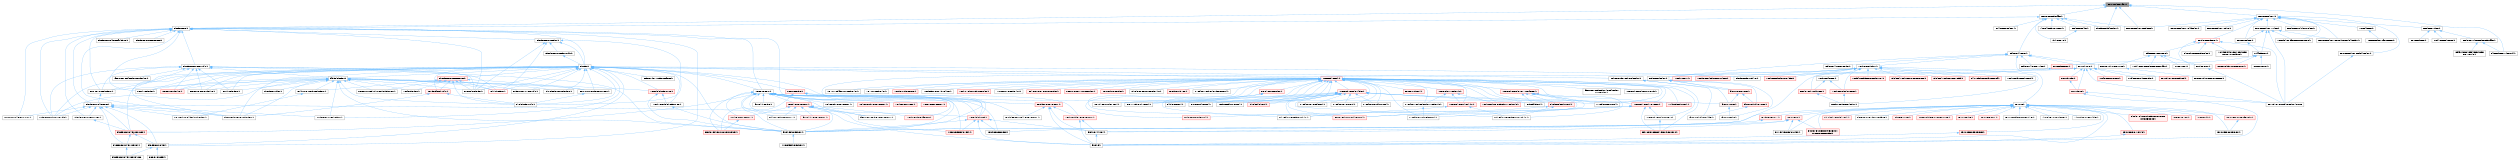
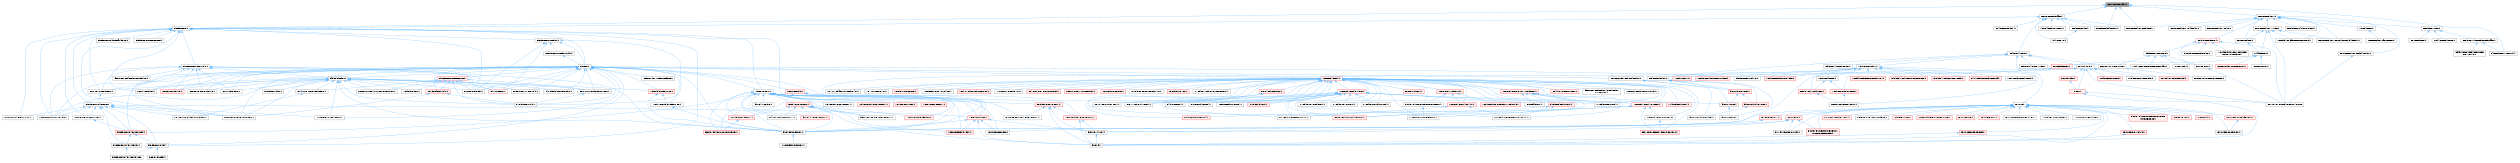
none -> (1565, 92)
(2078, 92) -> (2078, 92)
(1423, 105) -> (1423, 105)
